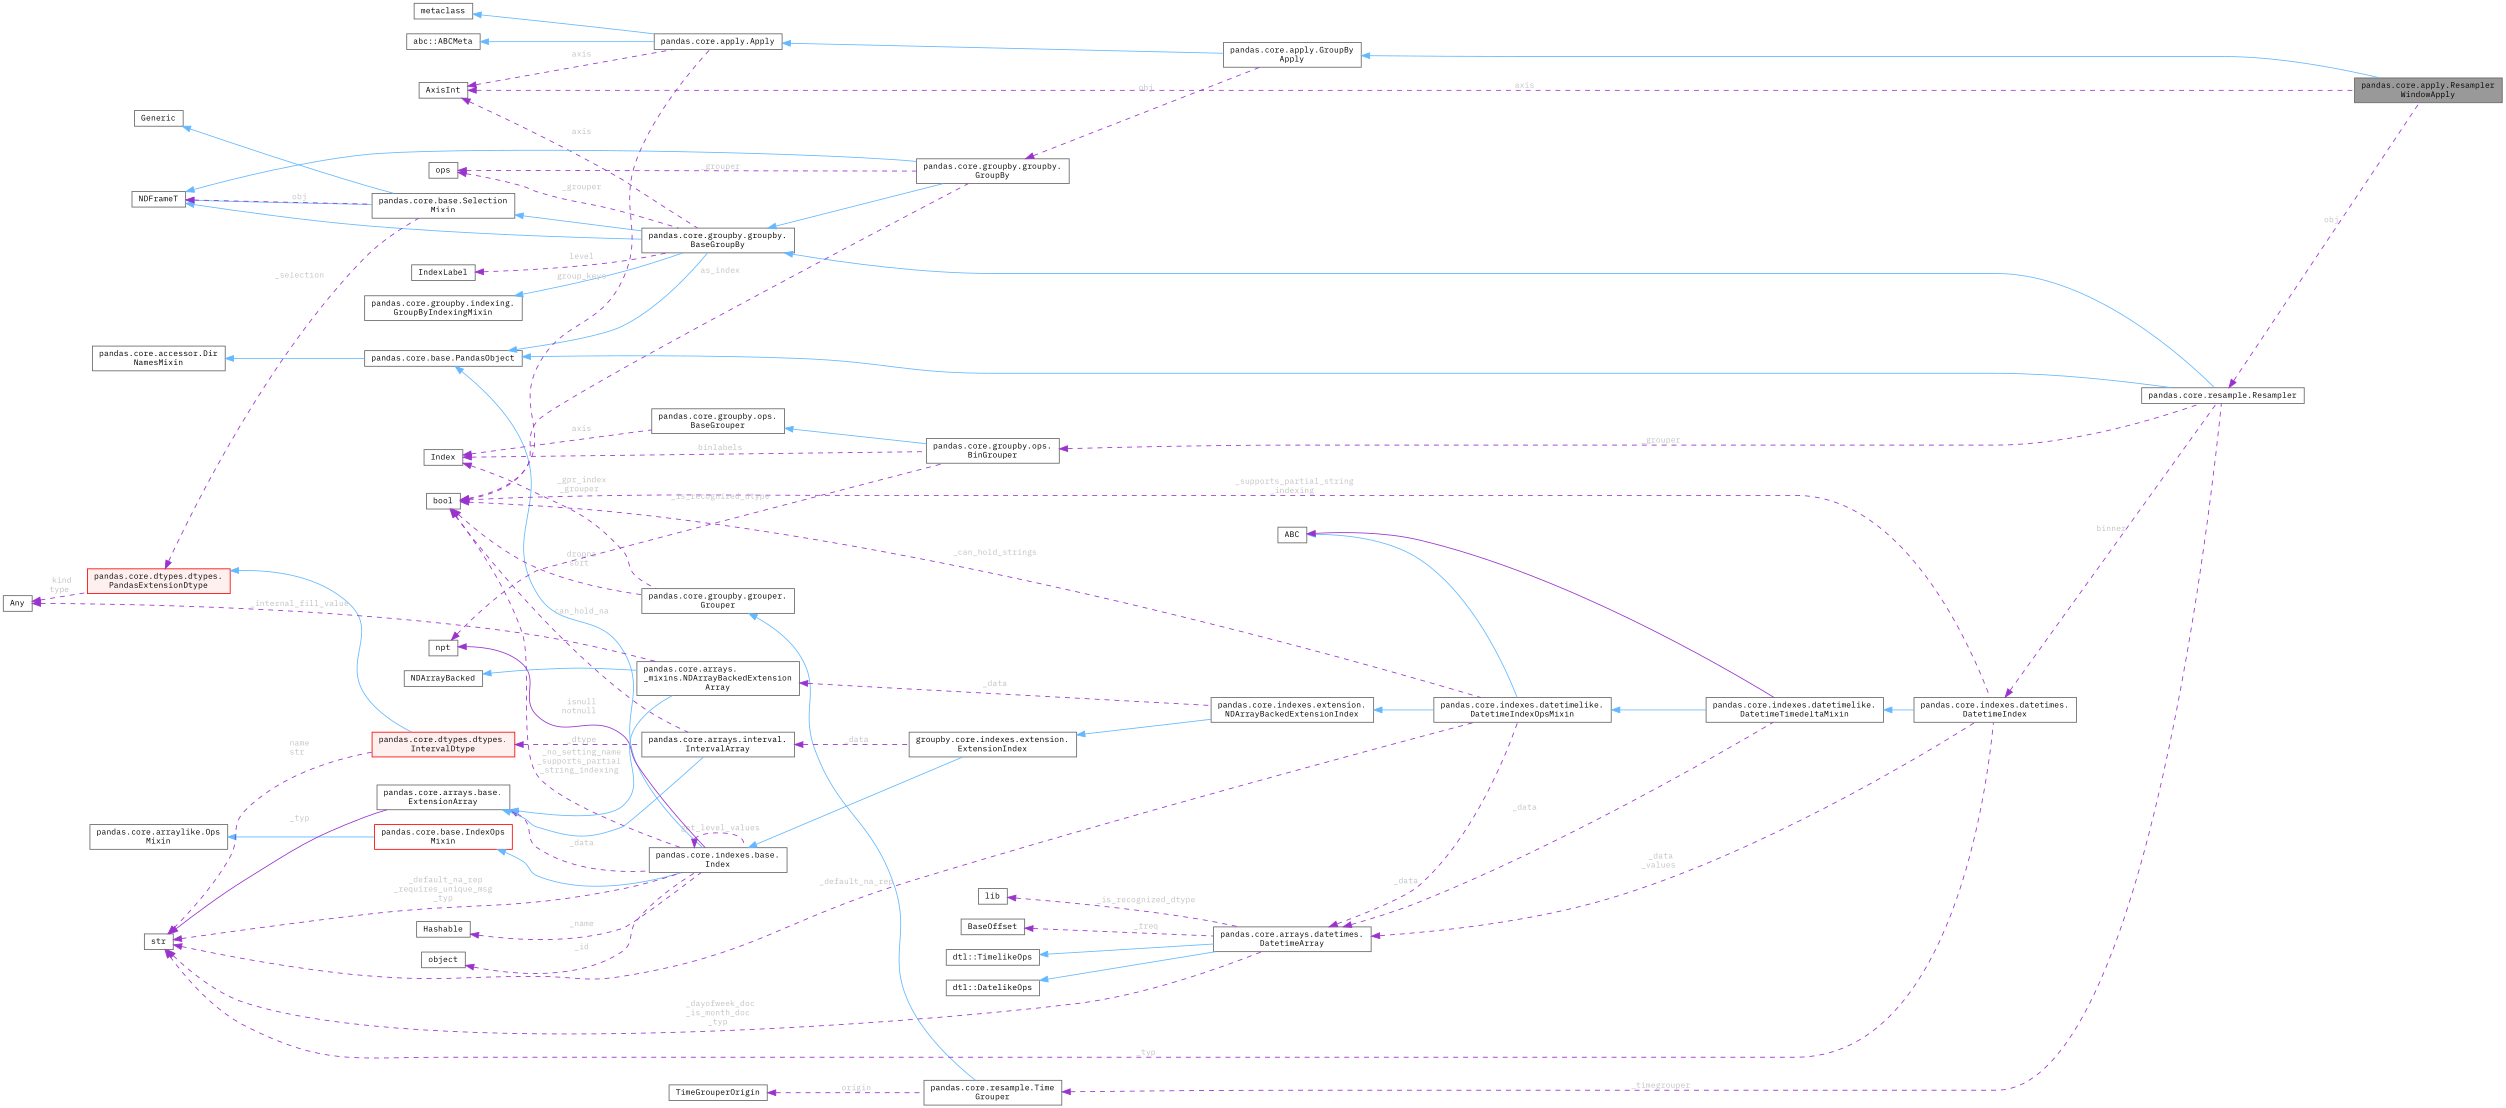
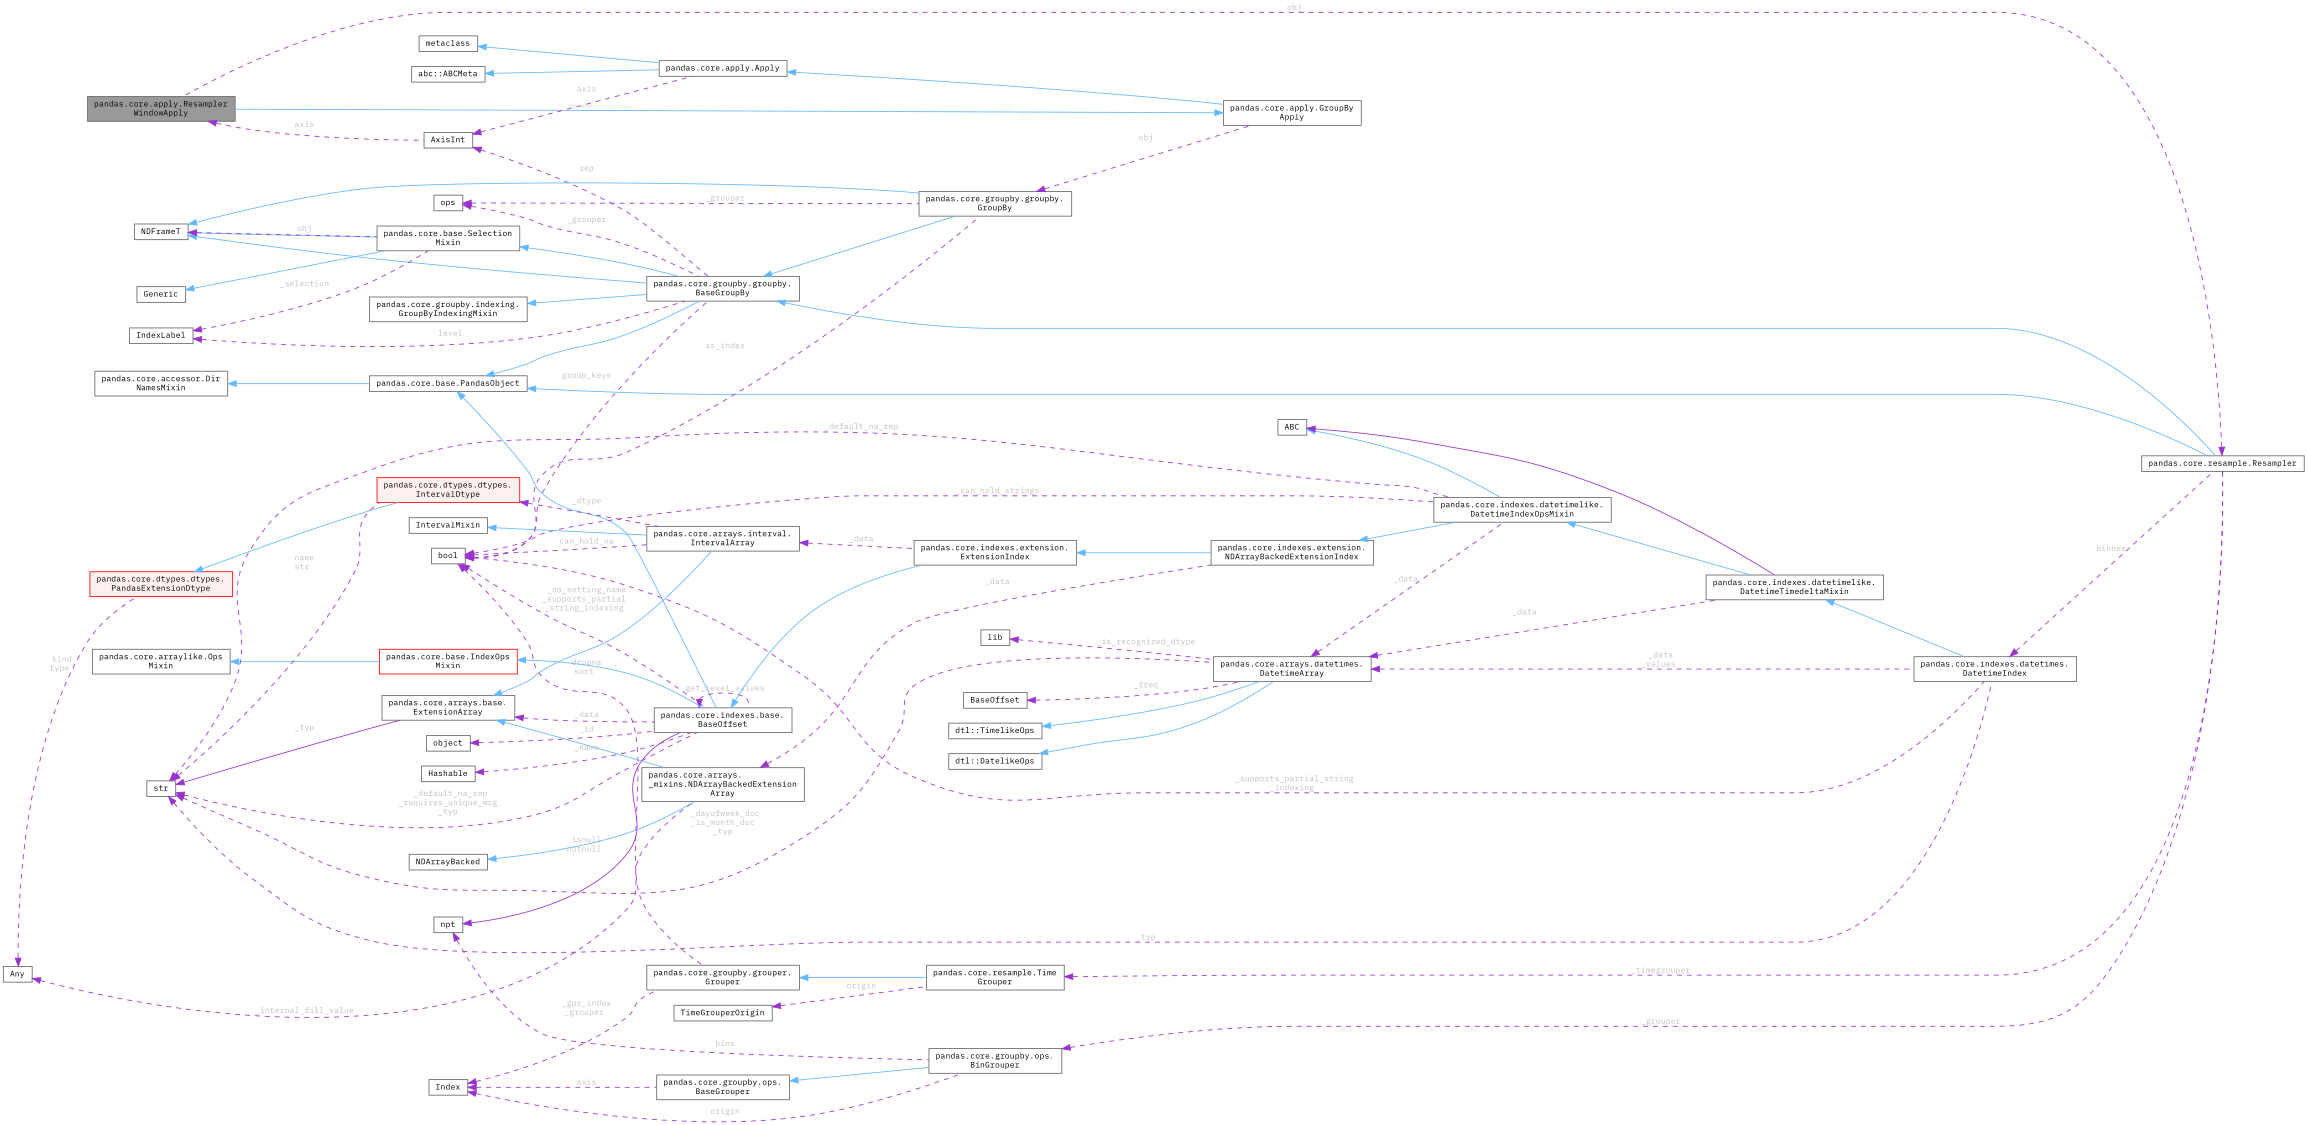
(1415, 90) -> (320, 137)
(580, 132) -> (585, 169)
(613, 297) -> (583, 433)
(273, 374) -> (319, 301)
(718, 448) -> (723, 1112)
(718, 497) -> (723, 1044)
none -> (448, 526)
(993, 745) -> (995, 553)
(718, 860) -> (723, 720)
